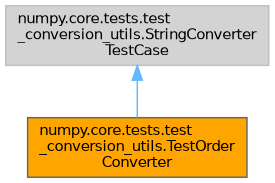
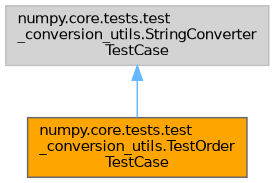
(137, 147) -> (137, 147)
